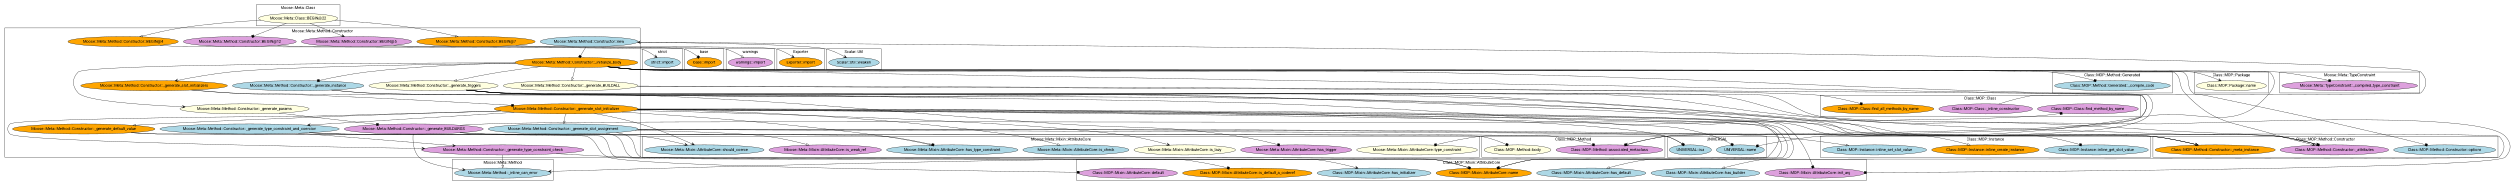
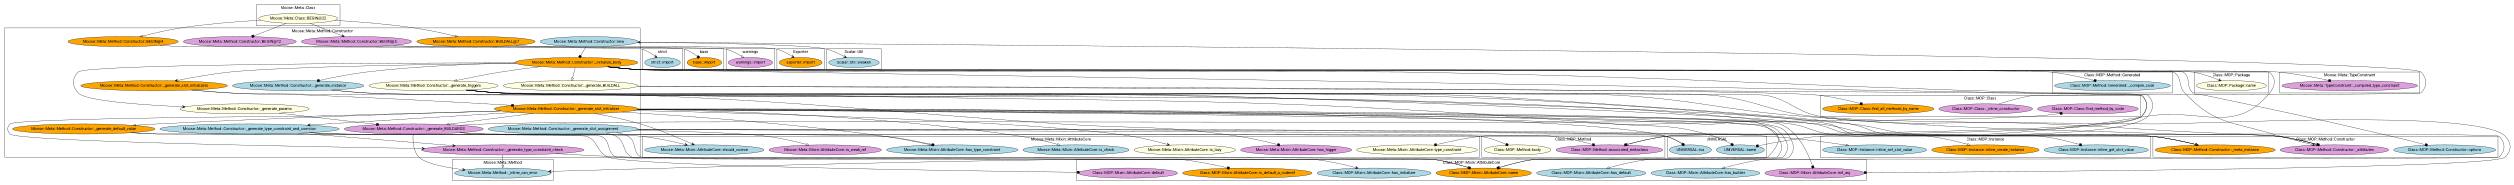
(476, 42) -> (476, 42)
(2088, 109) -> (2088, 109)
(565, 118) -> (491, 119)
